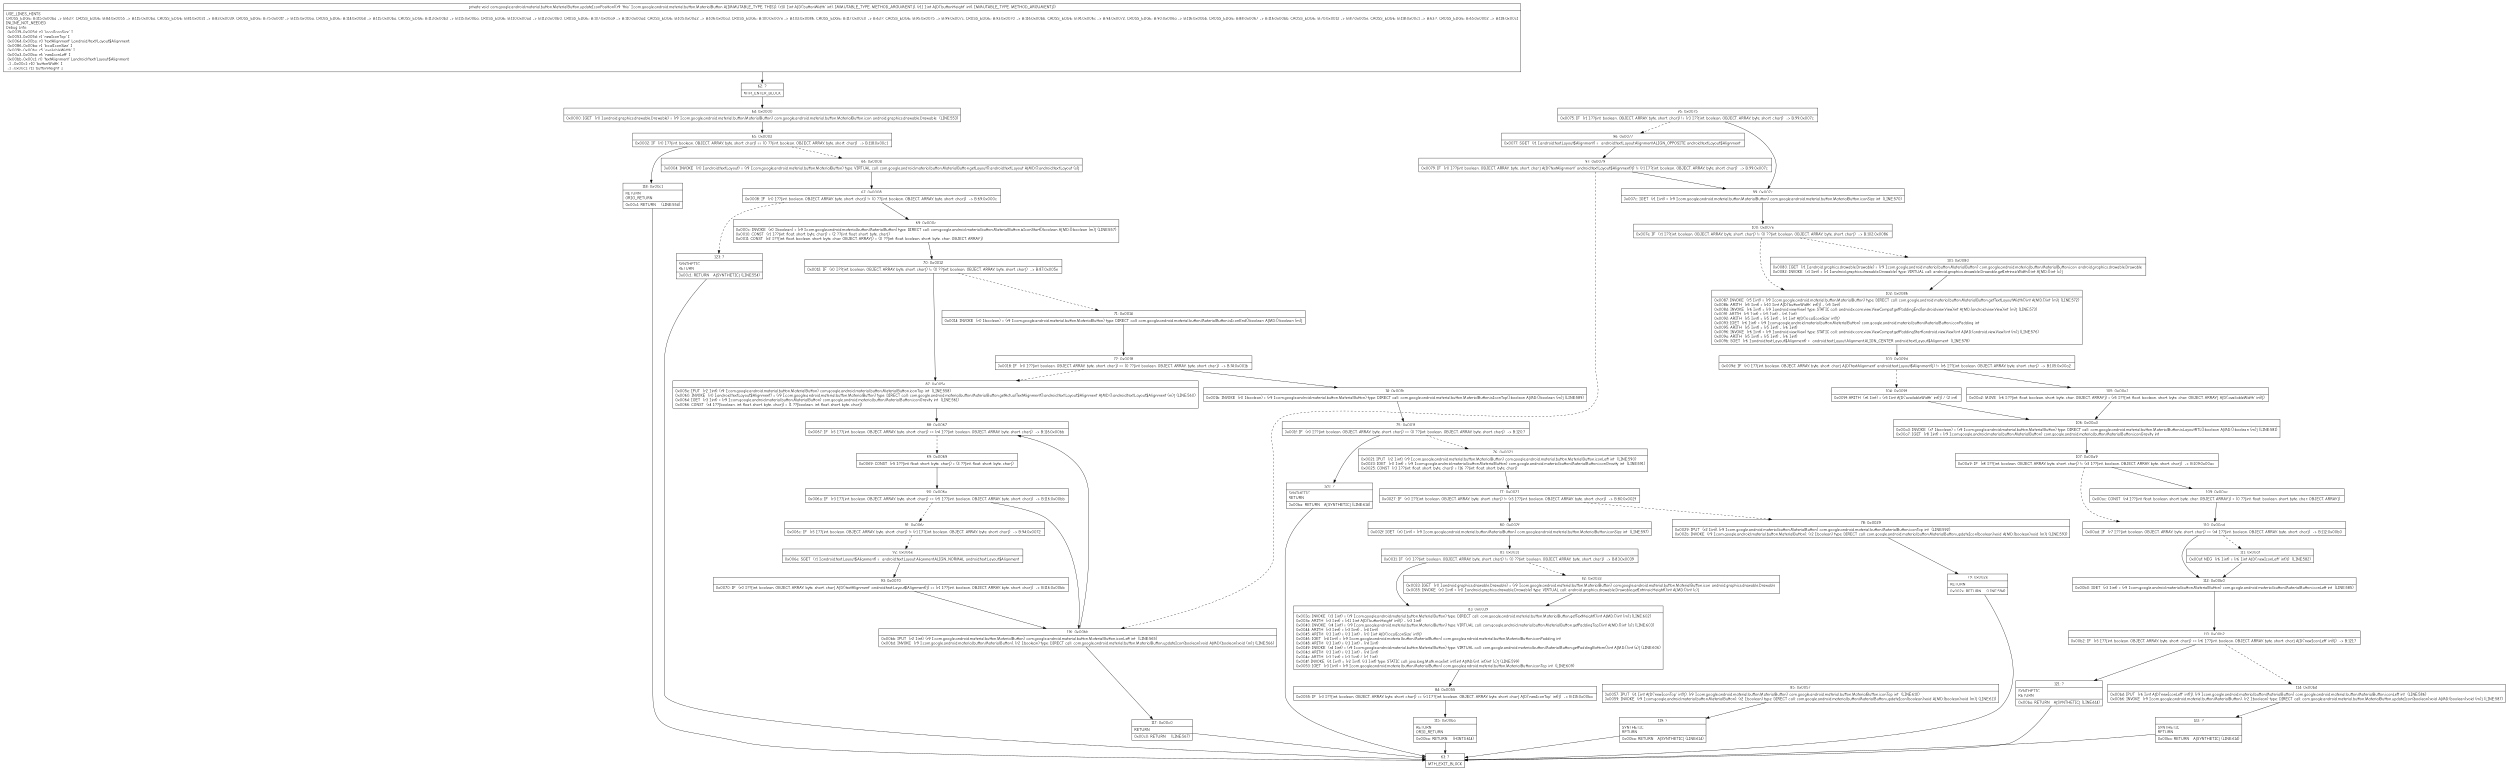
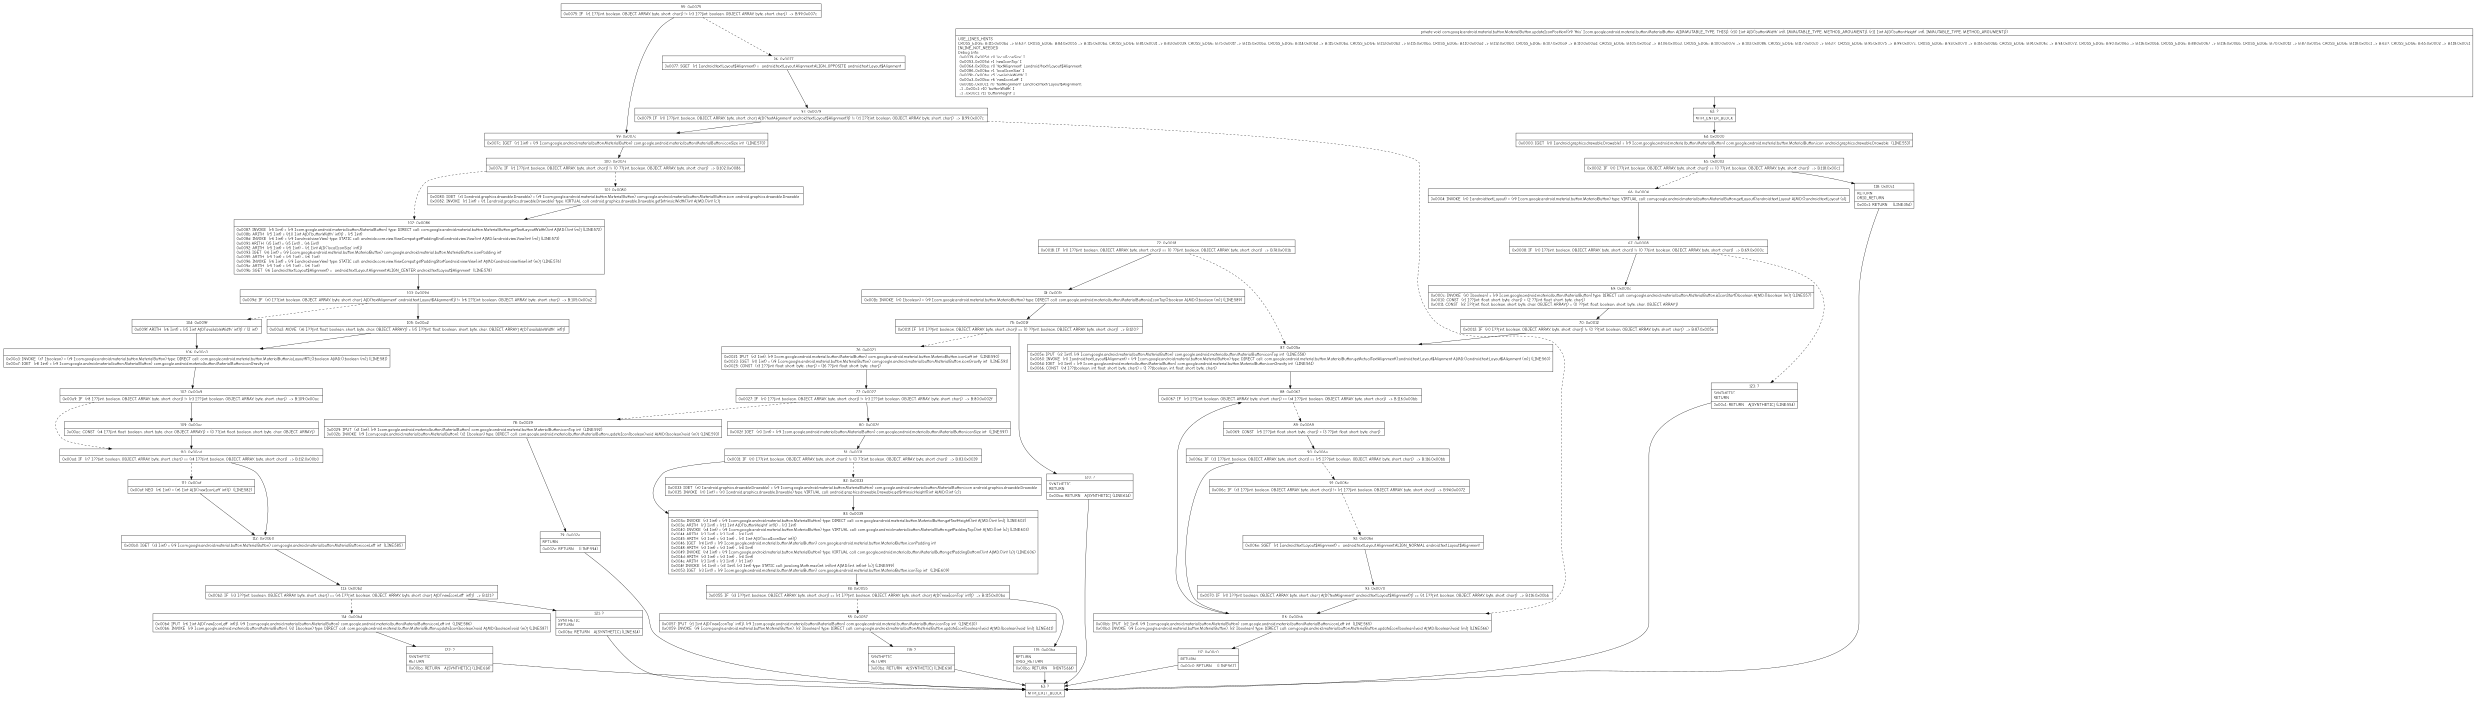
(653, 205) -> (1884, 205)
(1124, 317) -> none
none -> (858, 605)
